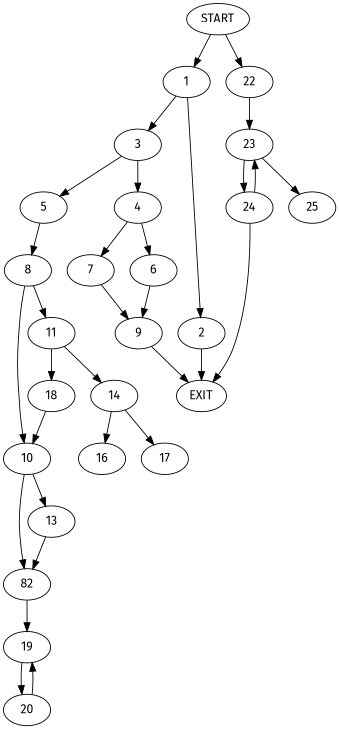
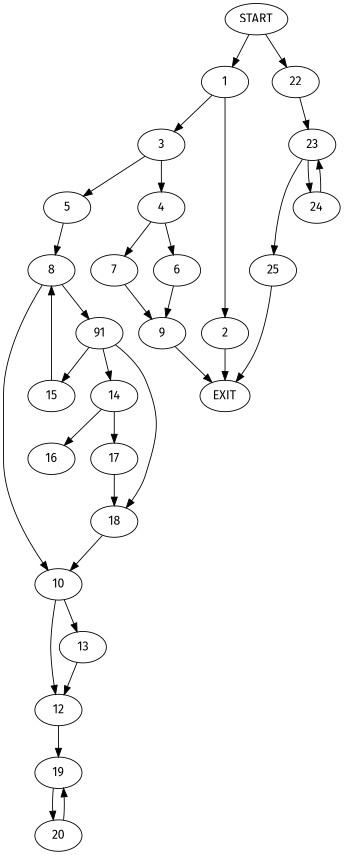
(245, 302) -> (262, 332)
(51, 333) -> (99, 333)
none -> (51, 396)
none -> (114, 486)
(27, 584) -> (58, 710)
